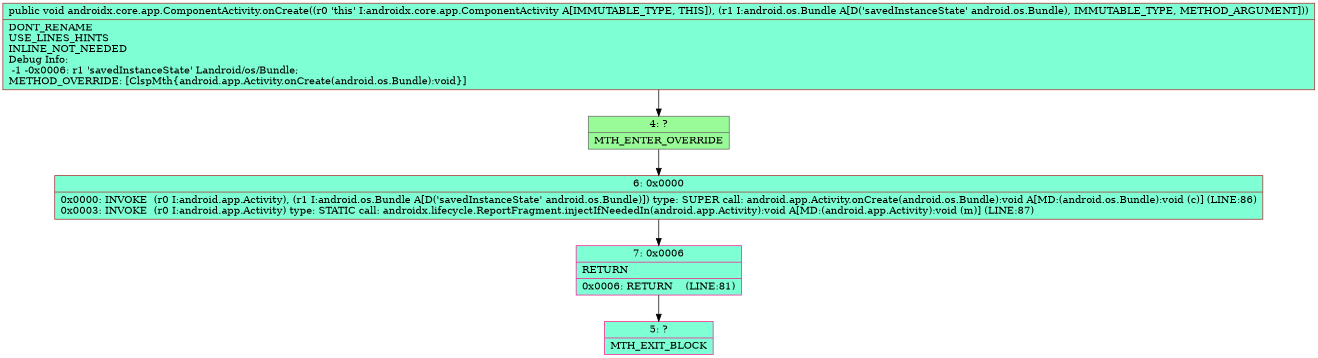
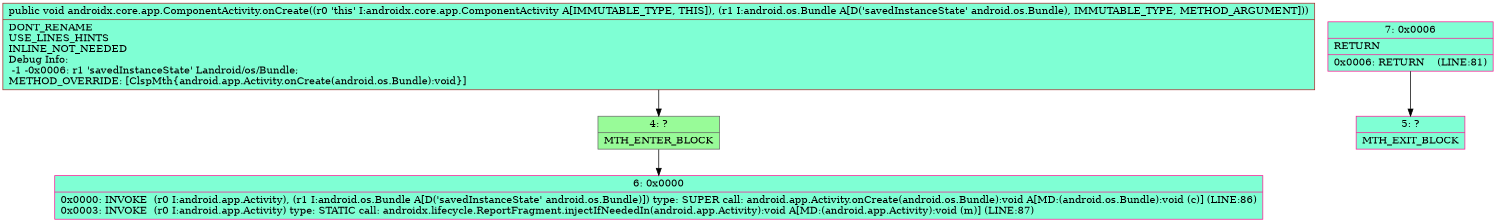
(659, 141) -> (659, 141)
(659, 197) -> (659, 197)
(659, 229) -> none
